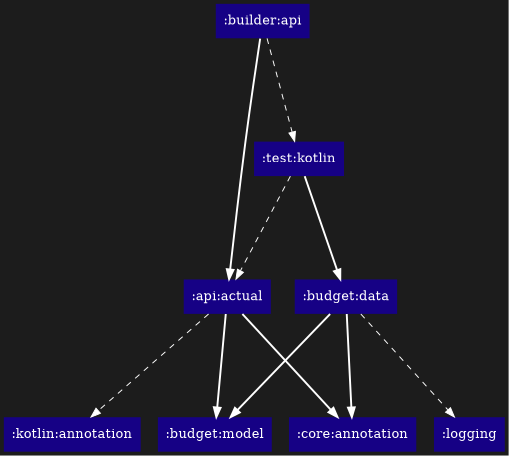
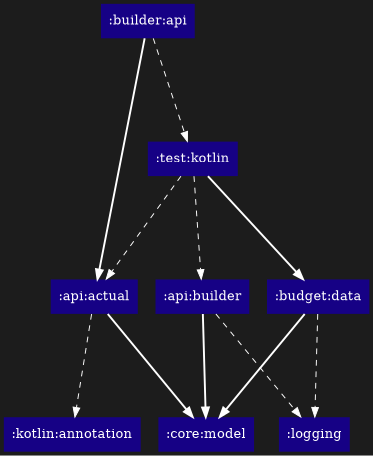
none -> (202, 297)
(215, 434) -> none
(353, 434) -> (206, 434)
